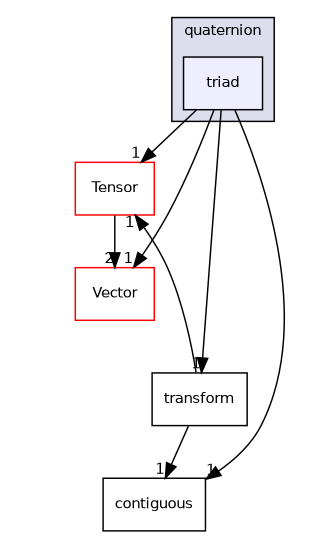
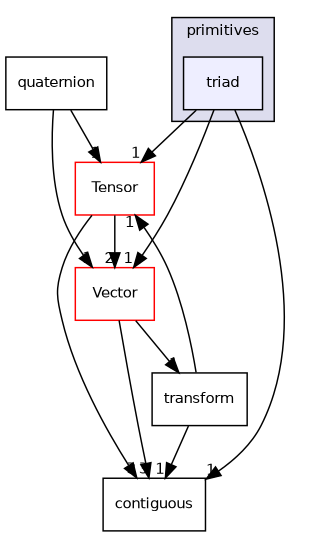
(223, 31) -> (223, 31)
none -> (56, 83)
(212, 234) -> (153, 341)
none -> (68, 342)
none -> (132, 392)
